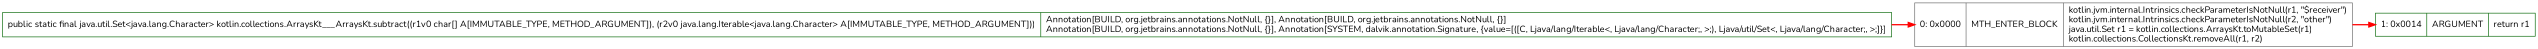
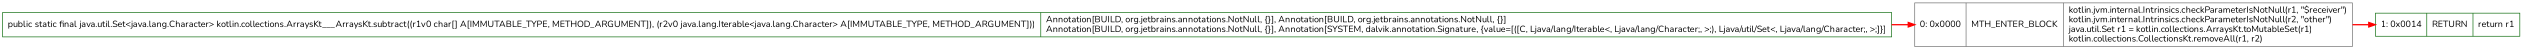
(2458, 24) -> (2450, 24)
